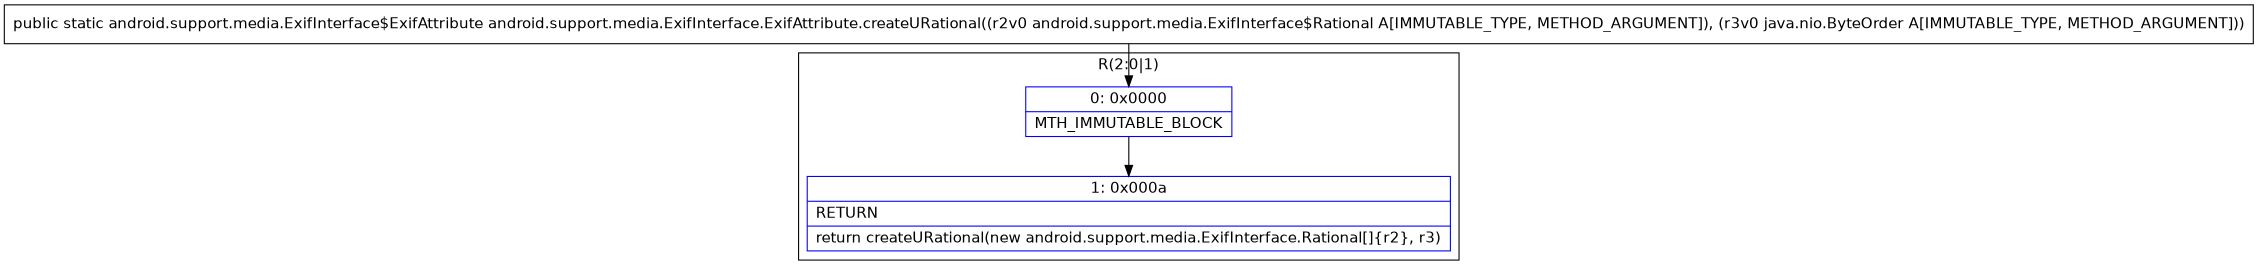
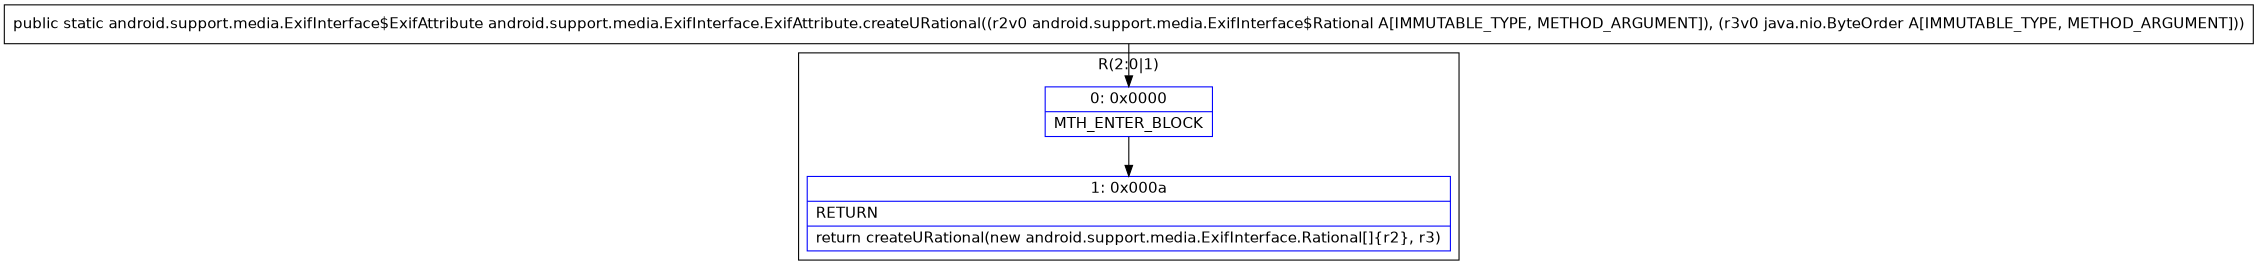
(1129, 124) -> (1129, 124)
